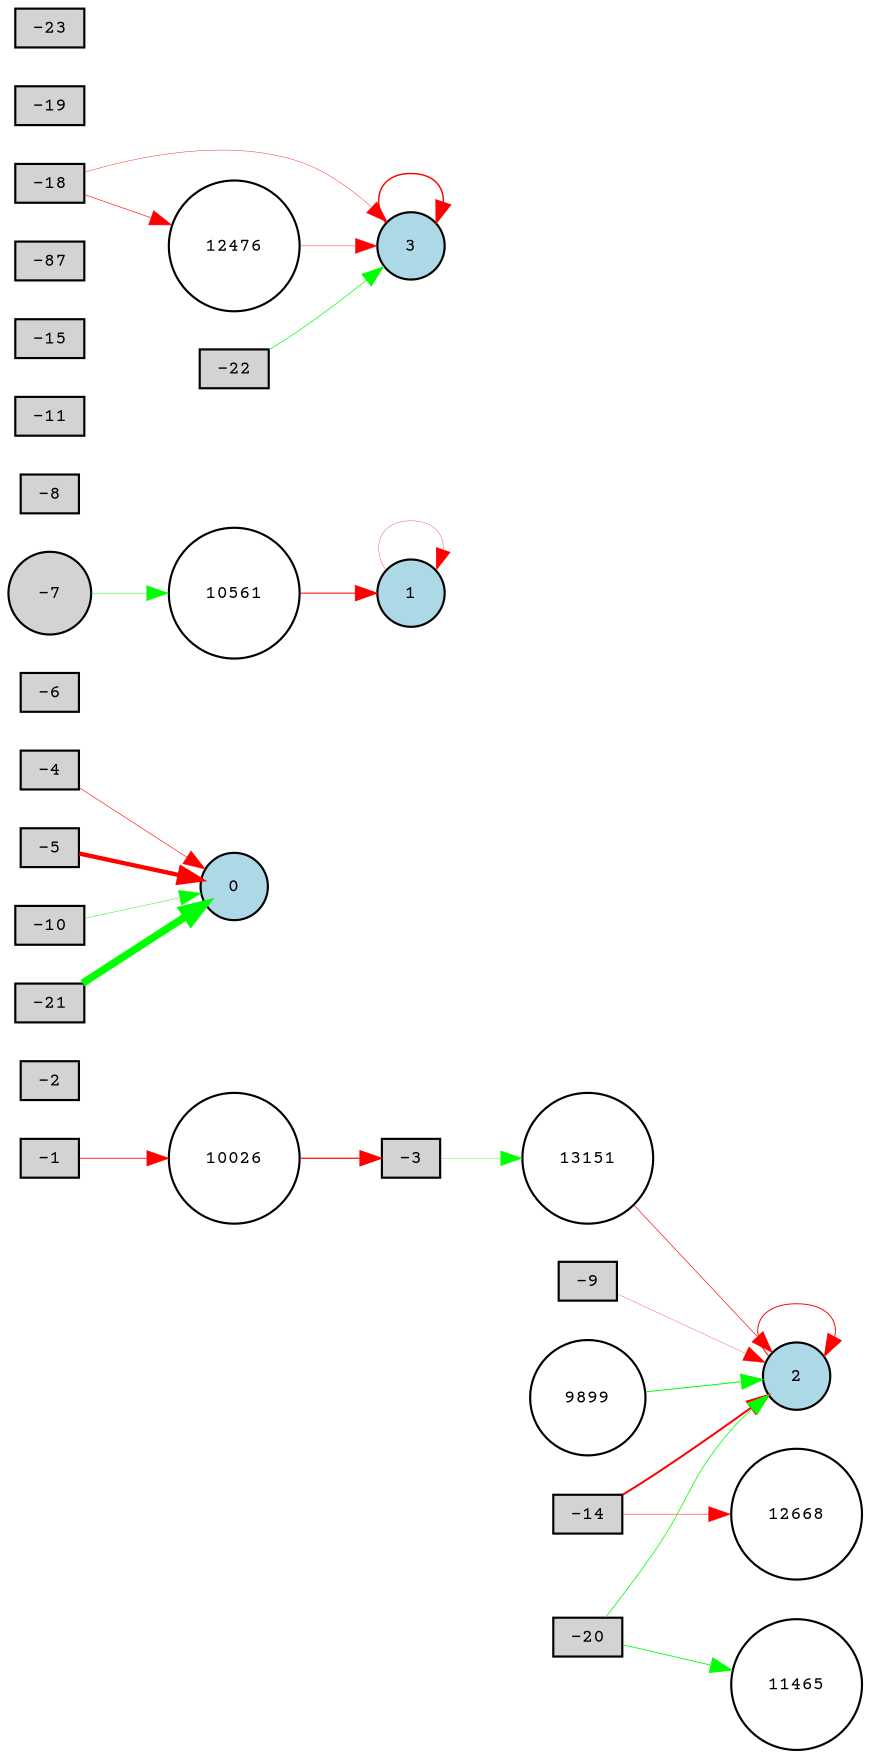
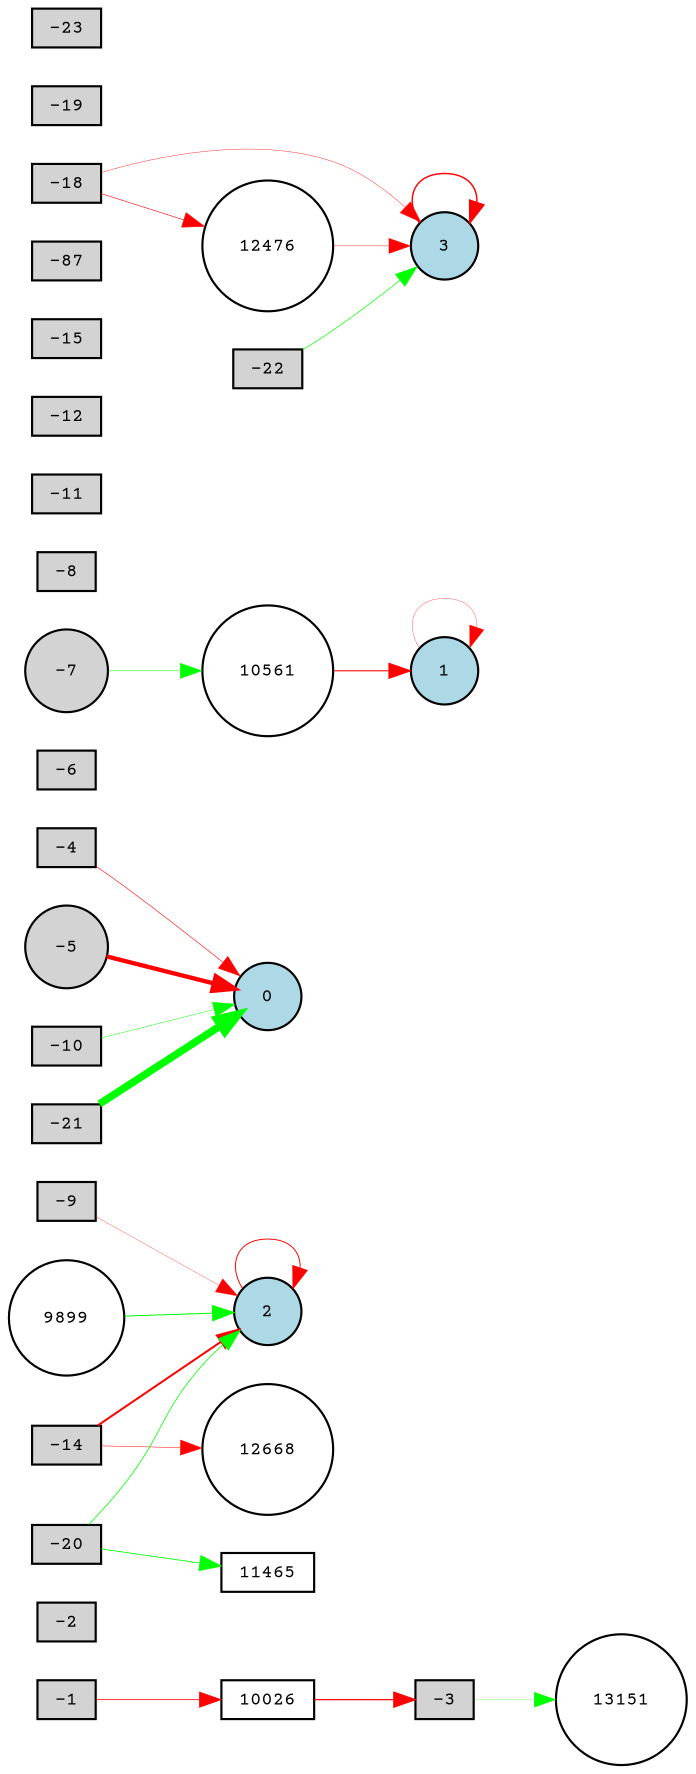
none -> (67, 416)
(50, 848) -> (67, 947)
(234, 1158) -> (268, 1700)
(696, 1271) -> none
(797, 1685) -> (268, 1572)
